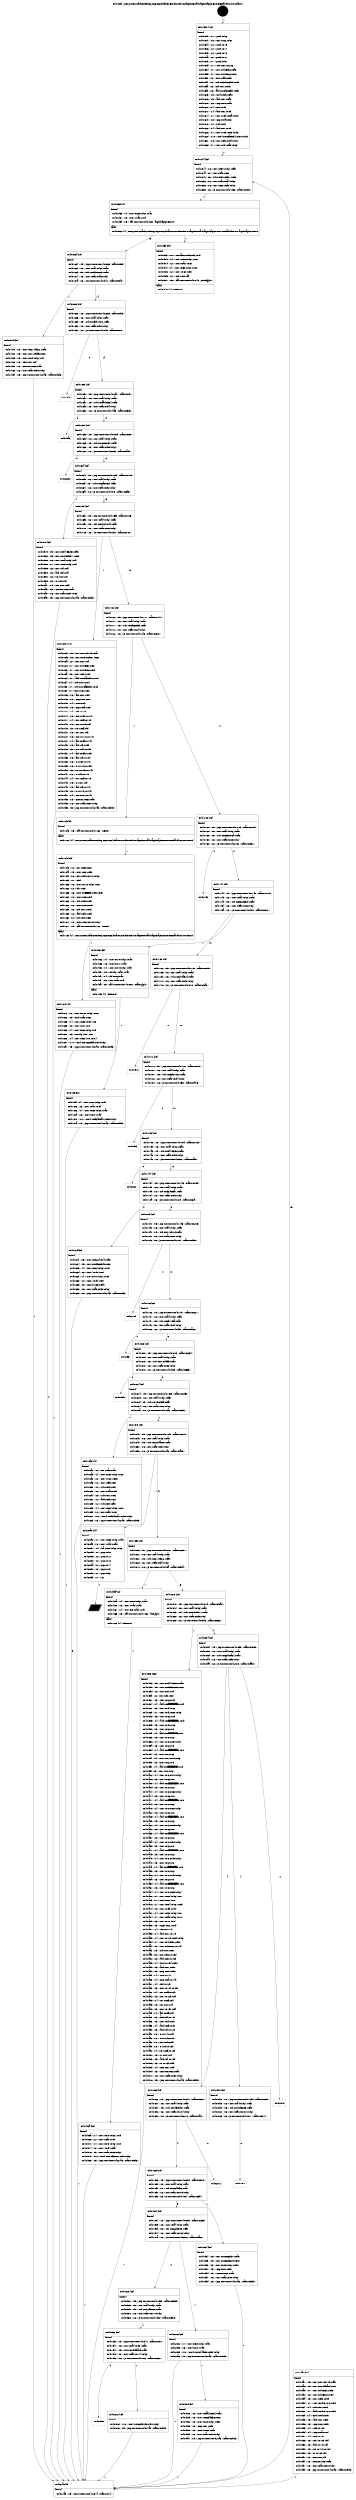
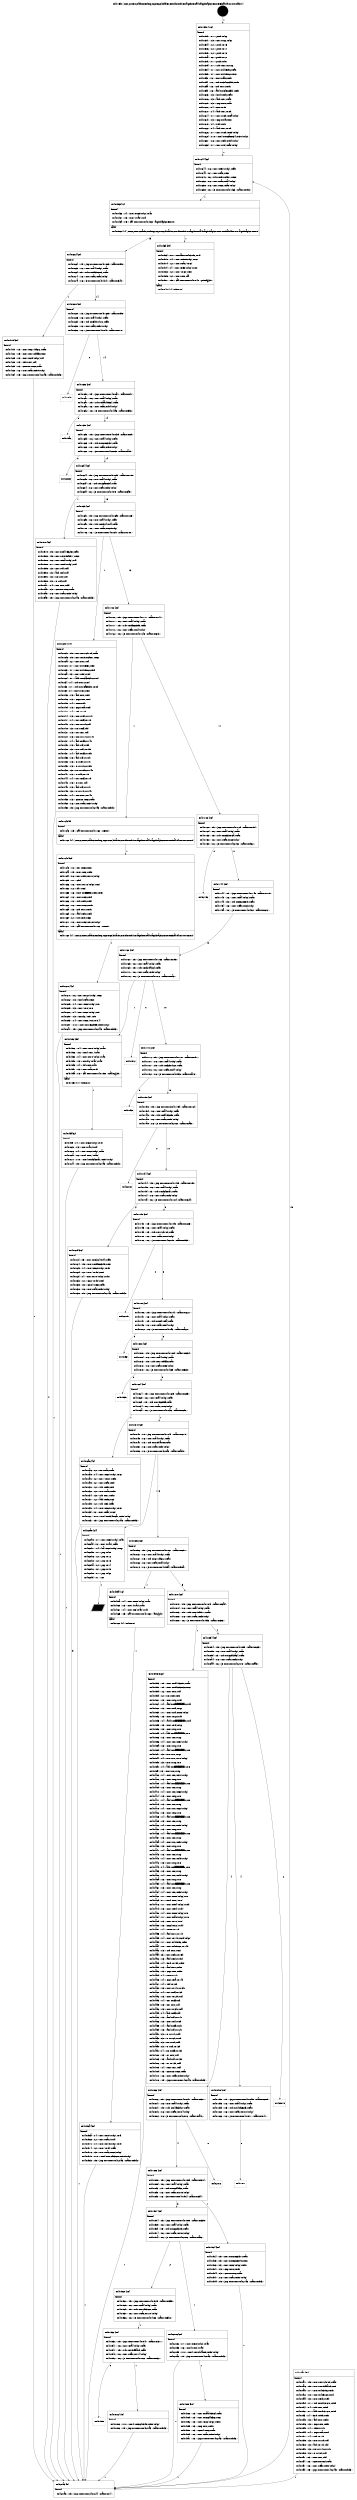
(198, 943) -> (127, 1007)
